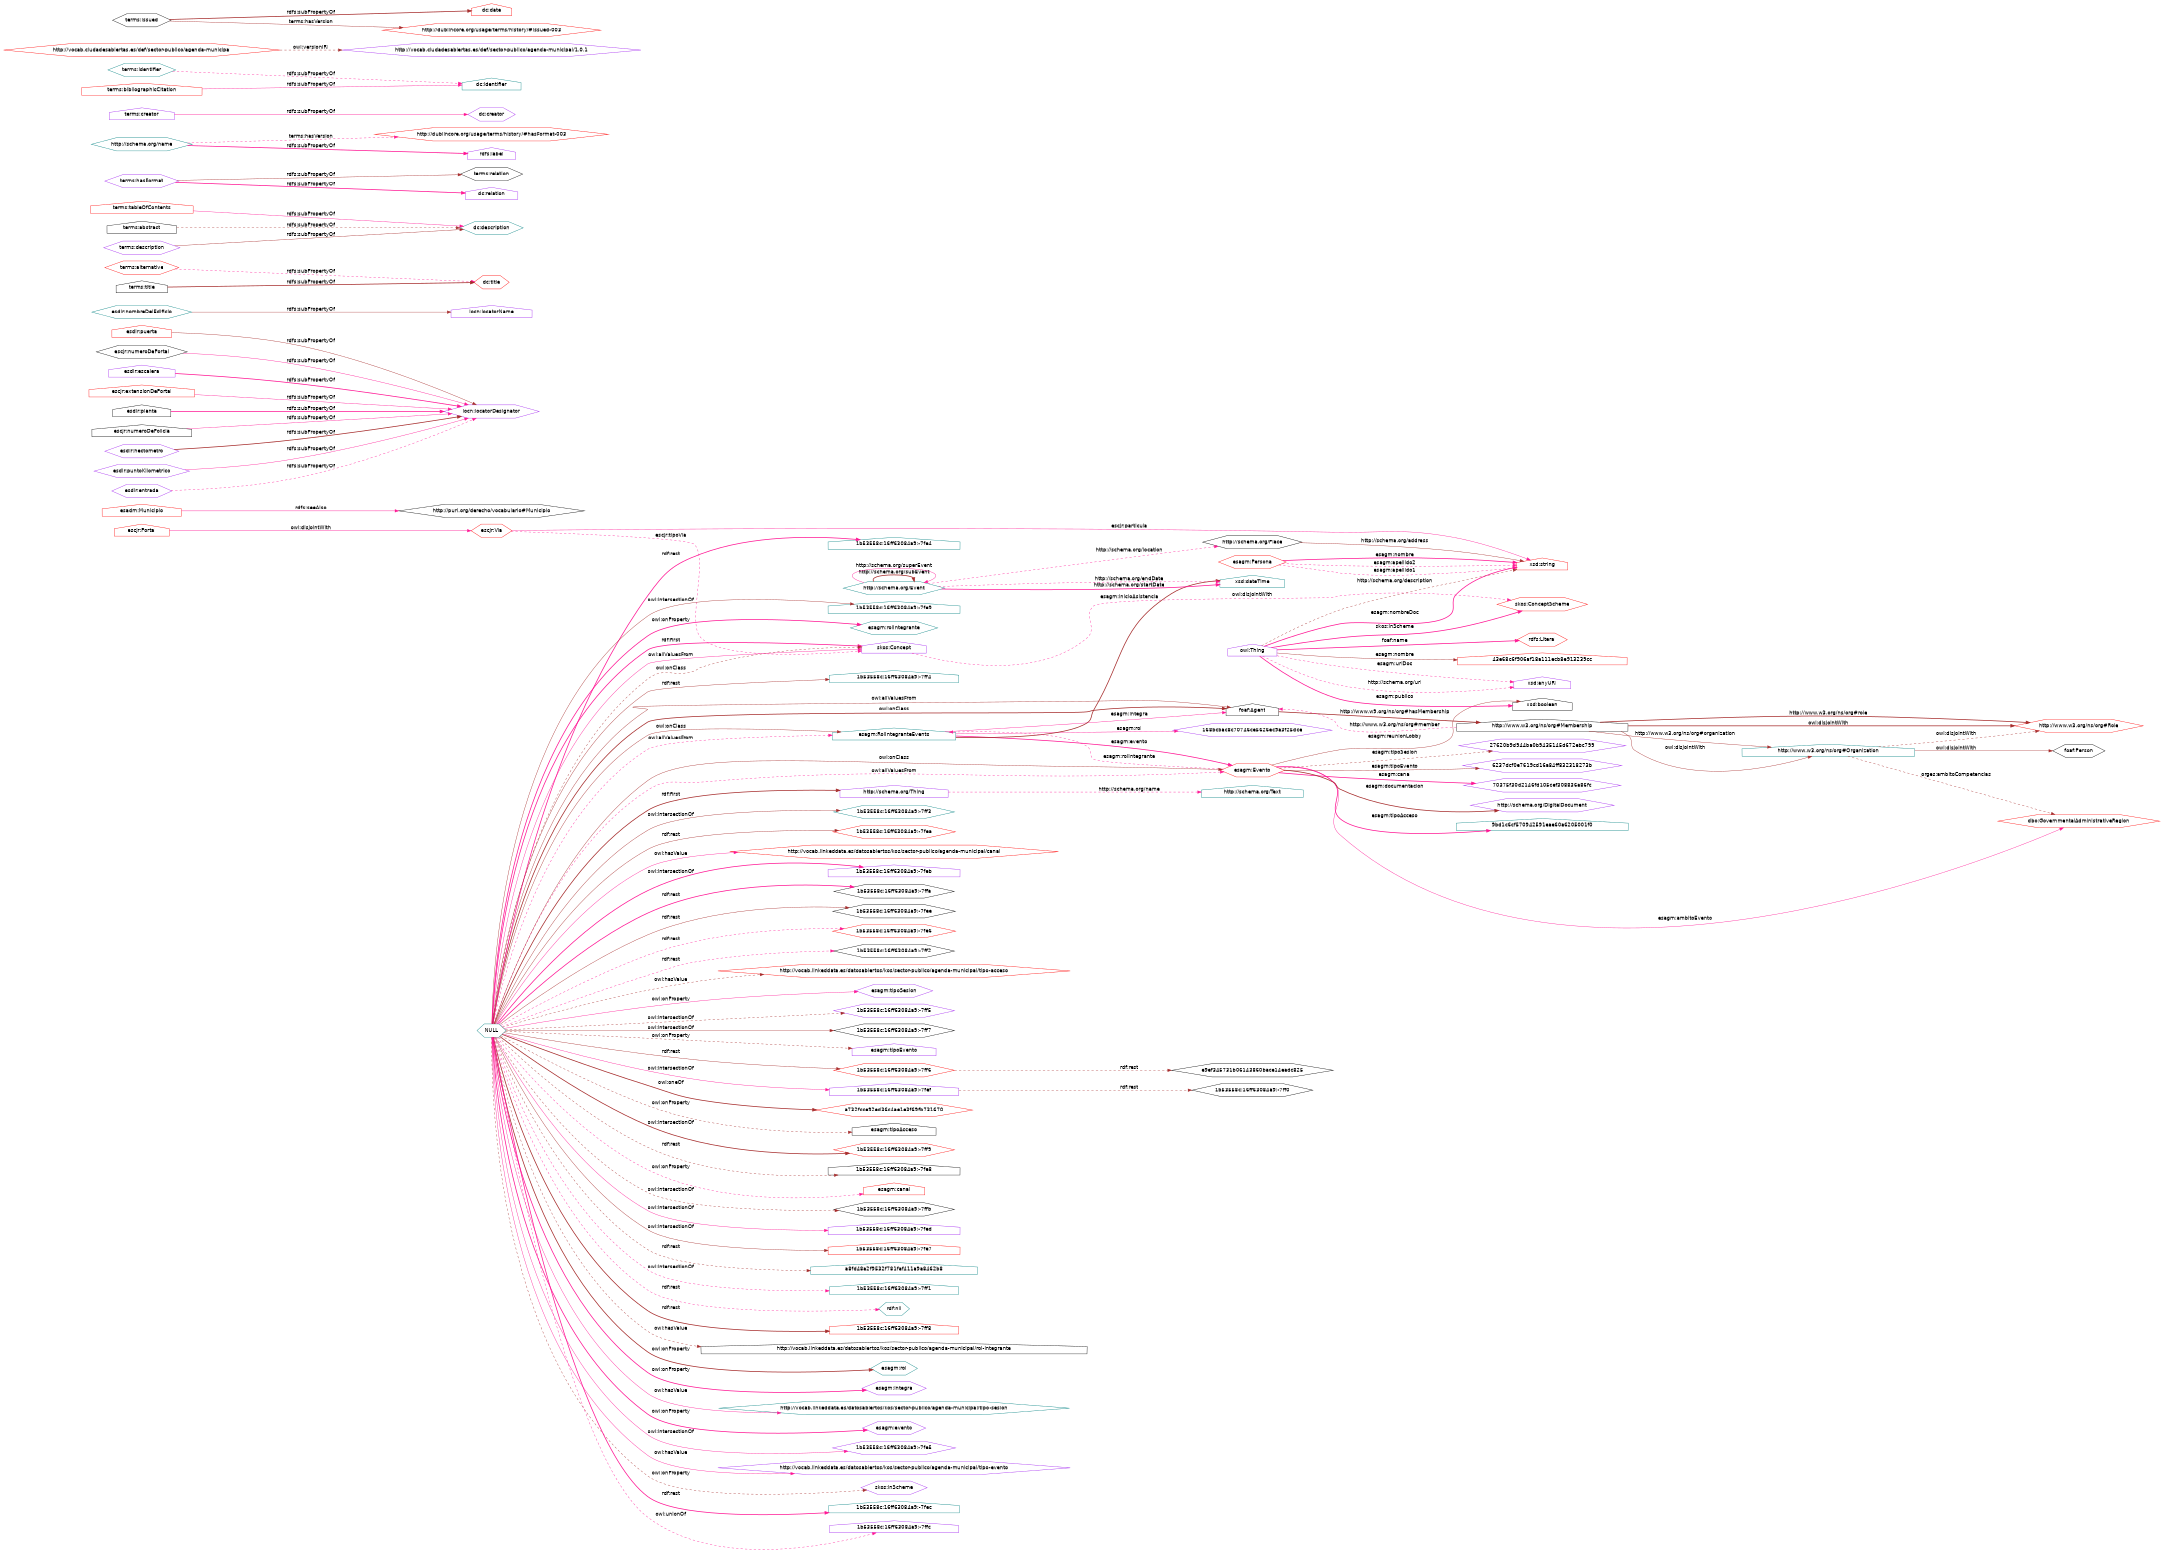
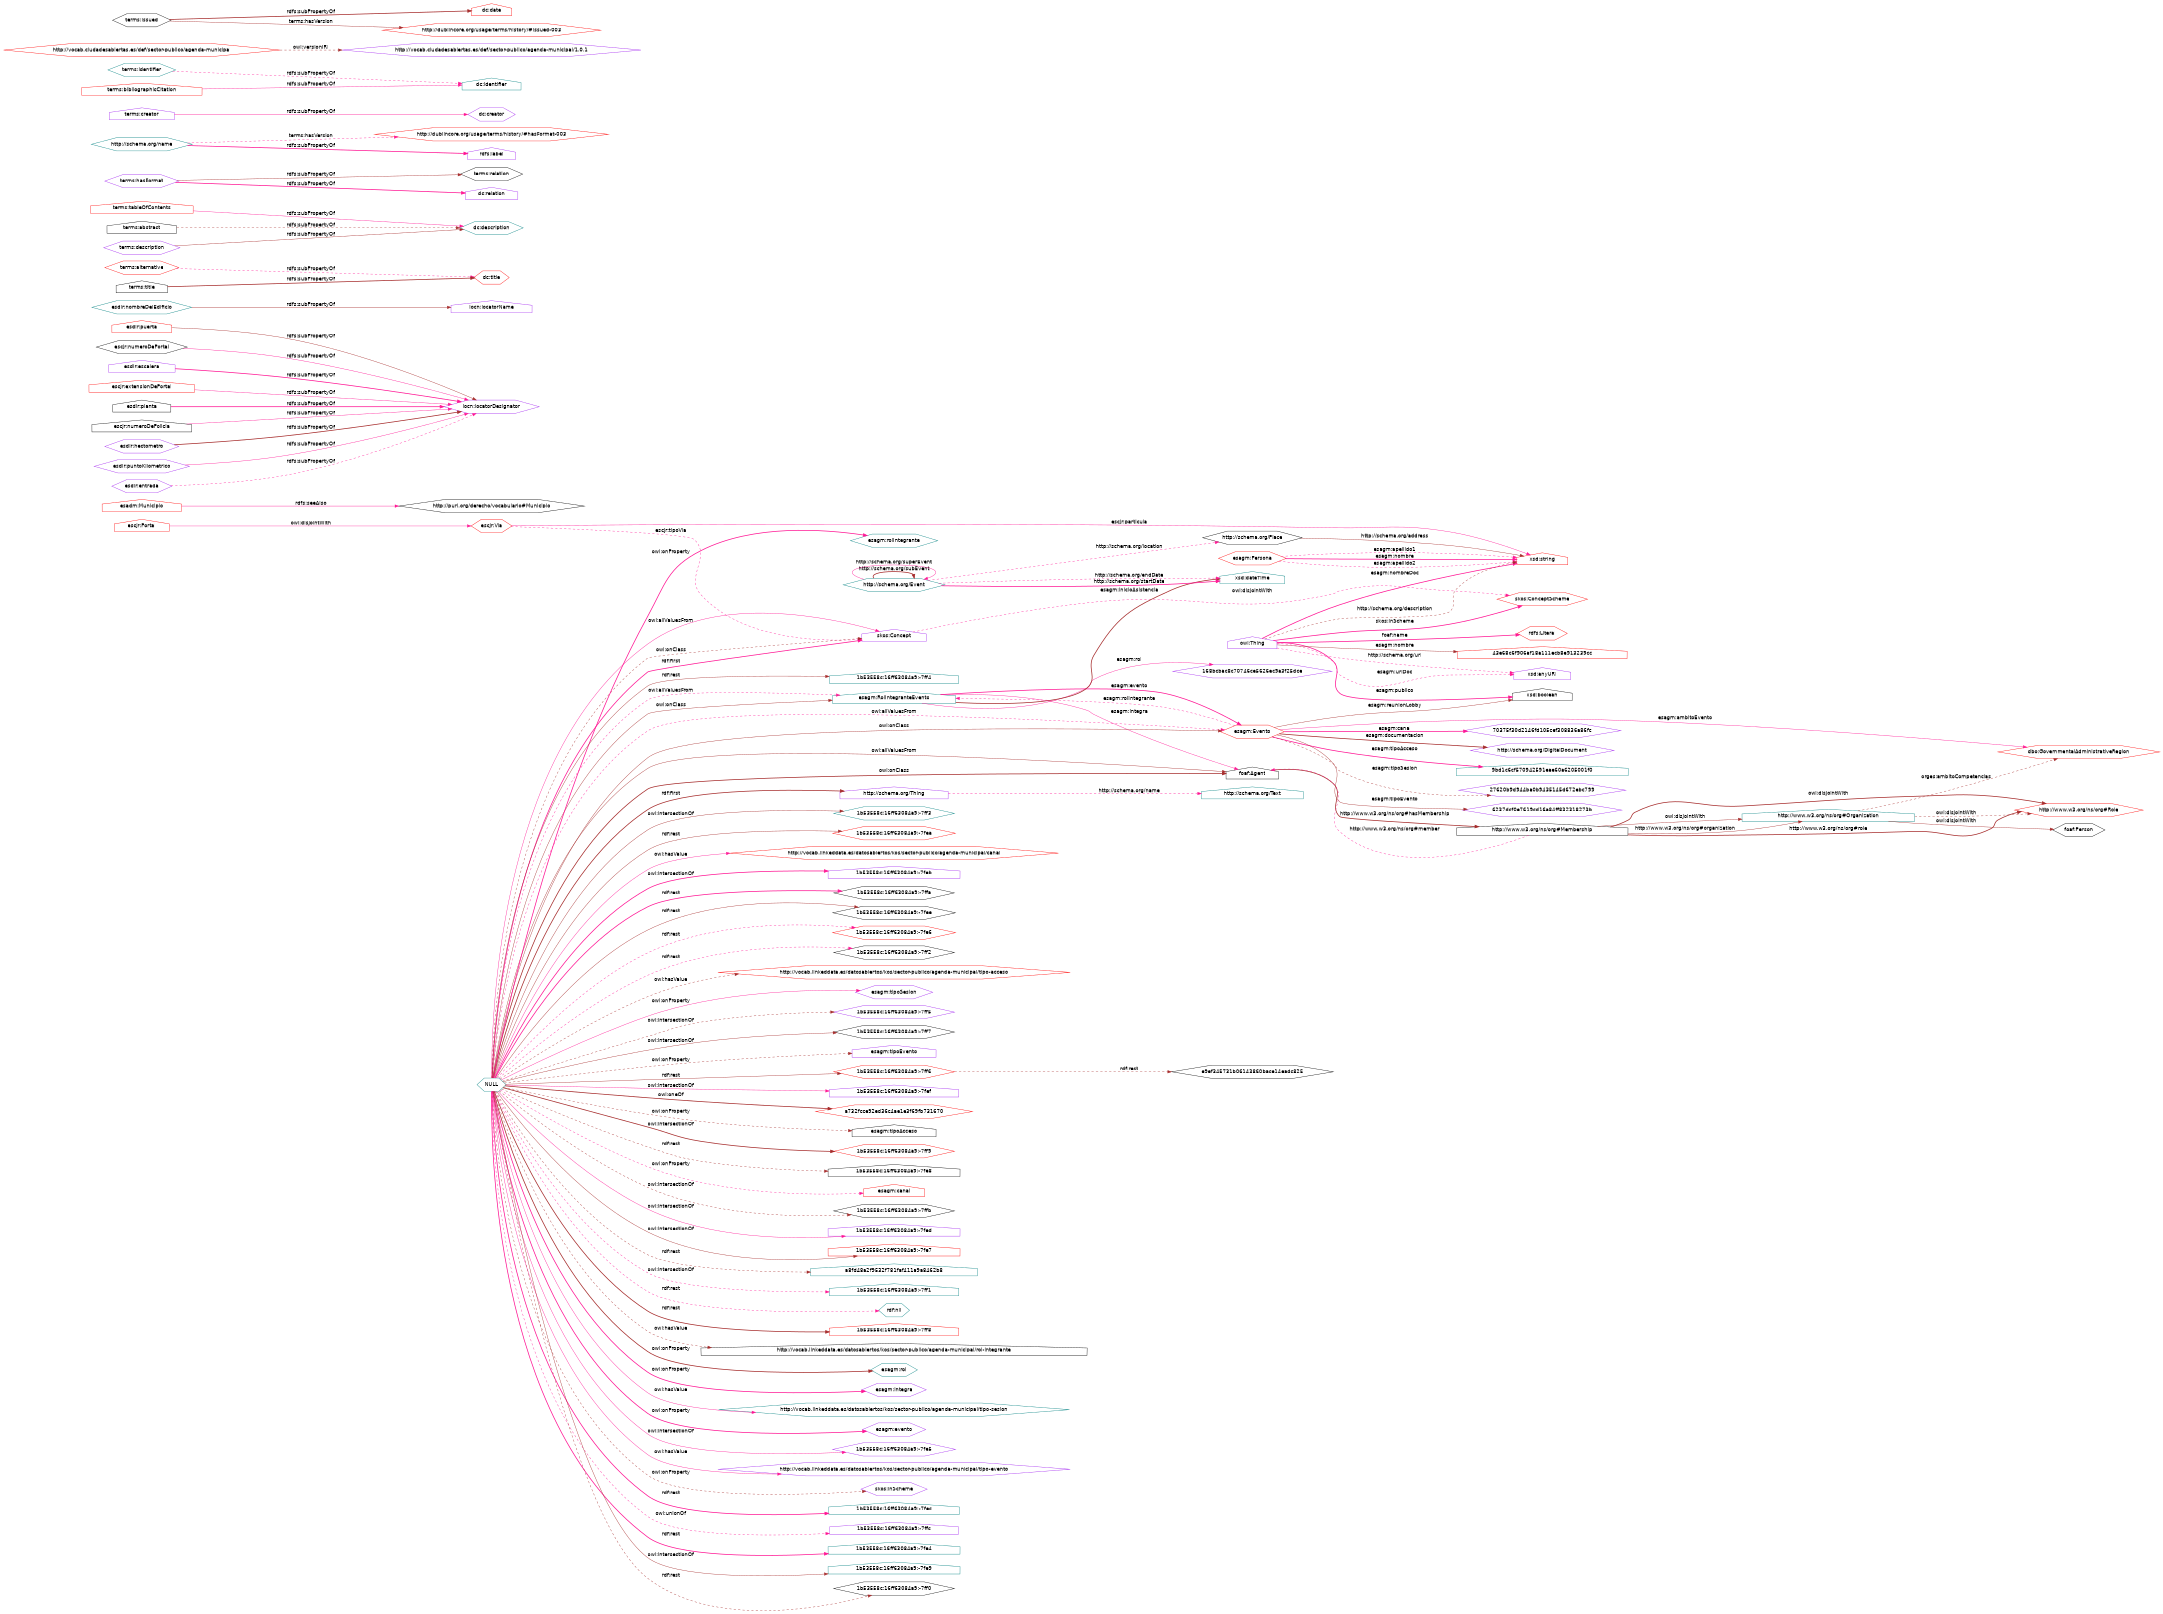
(1395, 712) -> (1395, 814)
(1073, 1090) -> (579, 1453)
